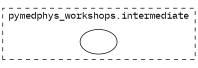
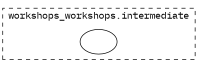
(99, 16) -> (99, 16)
